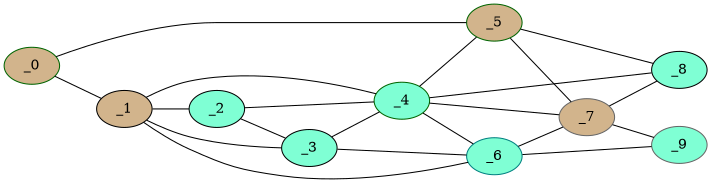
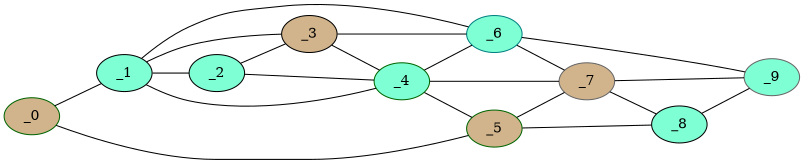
(540, 85) -> (726, 101)
(124, 109) -> (124, 73)
(309, 148) -> (309, 34)
